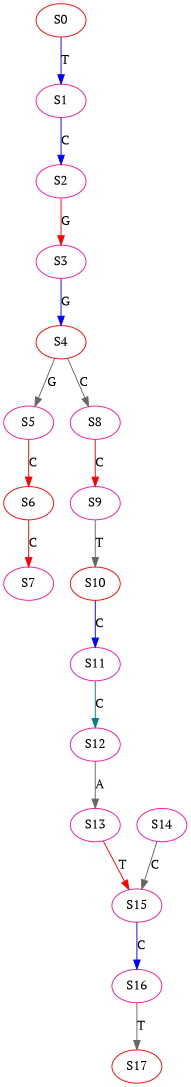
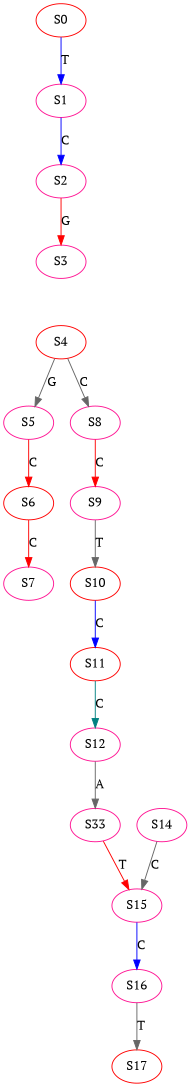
(61, 297) -> none
(95, 664) -> (95, 664)
(95, 825) -> (95, 825)
